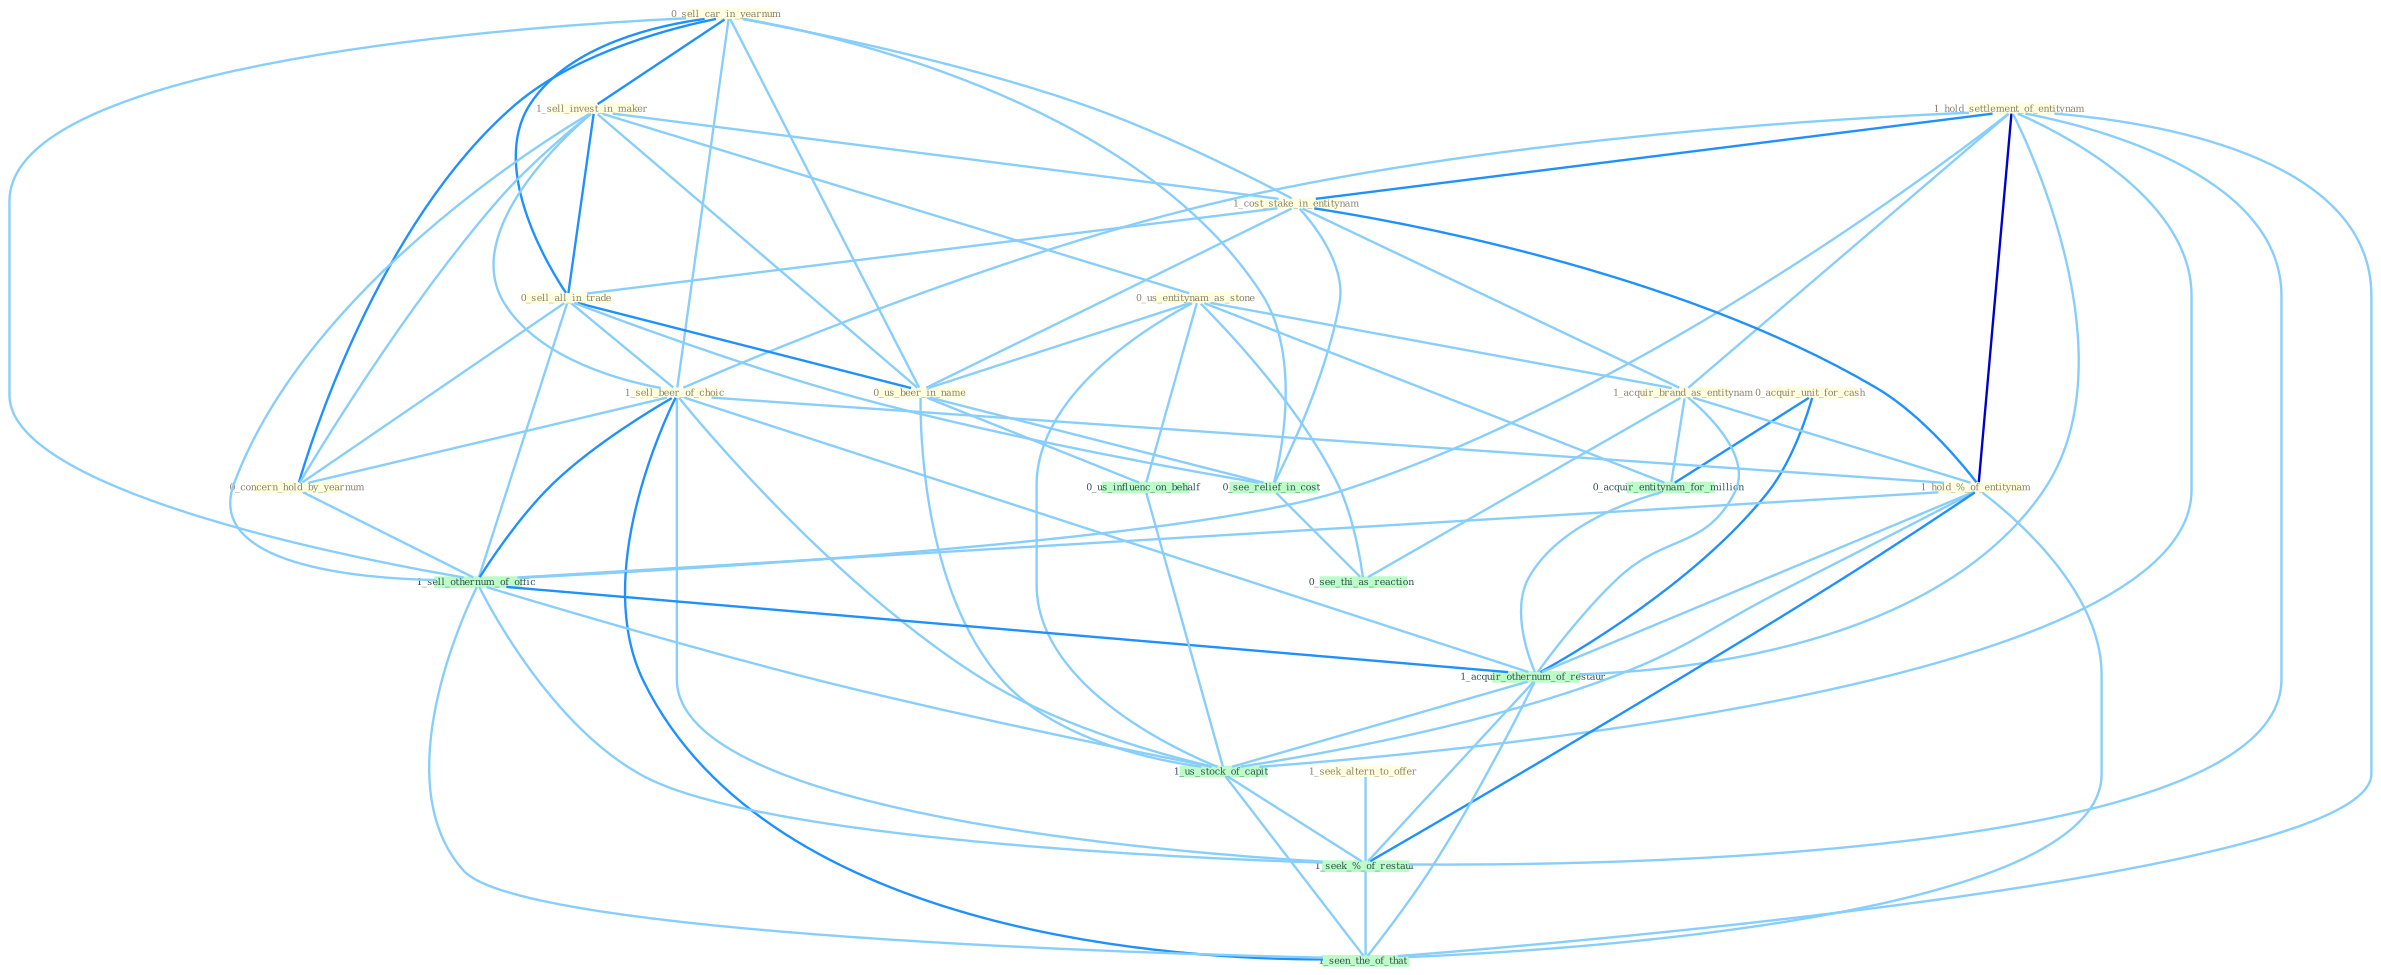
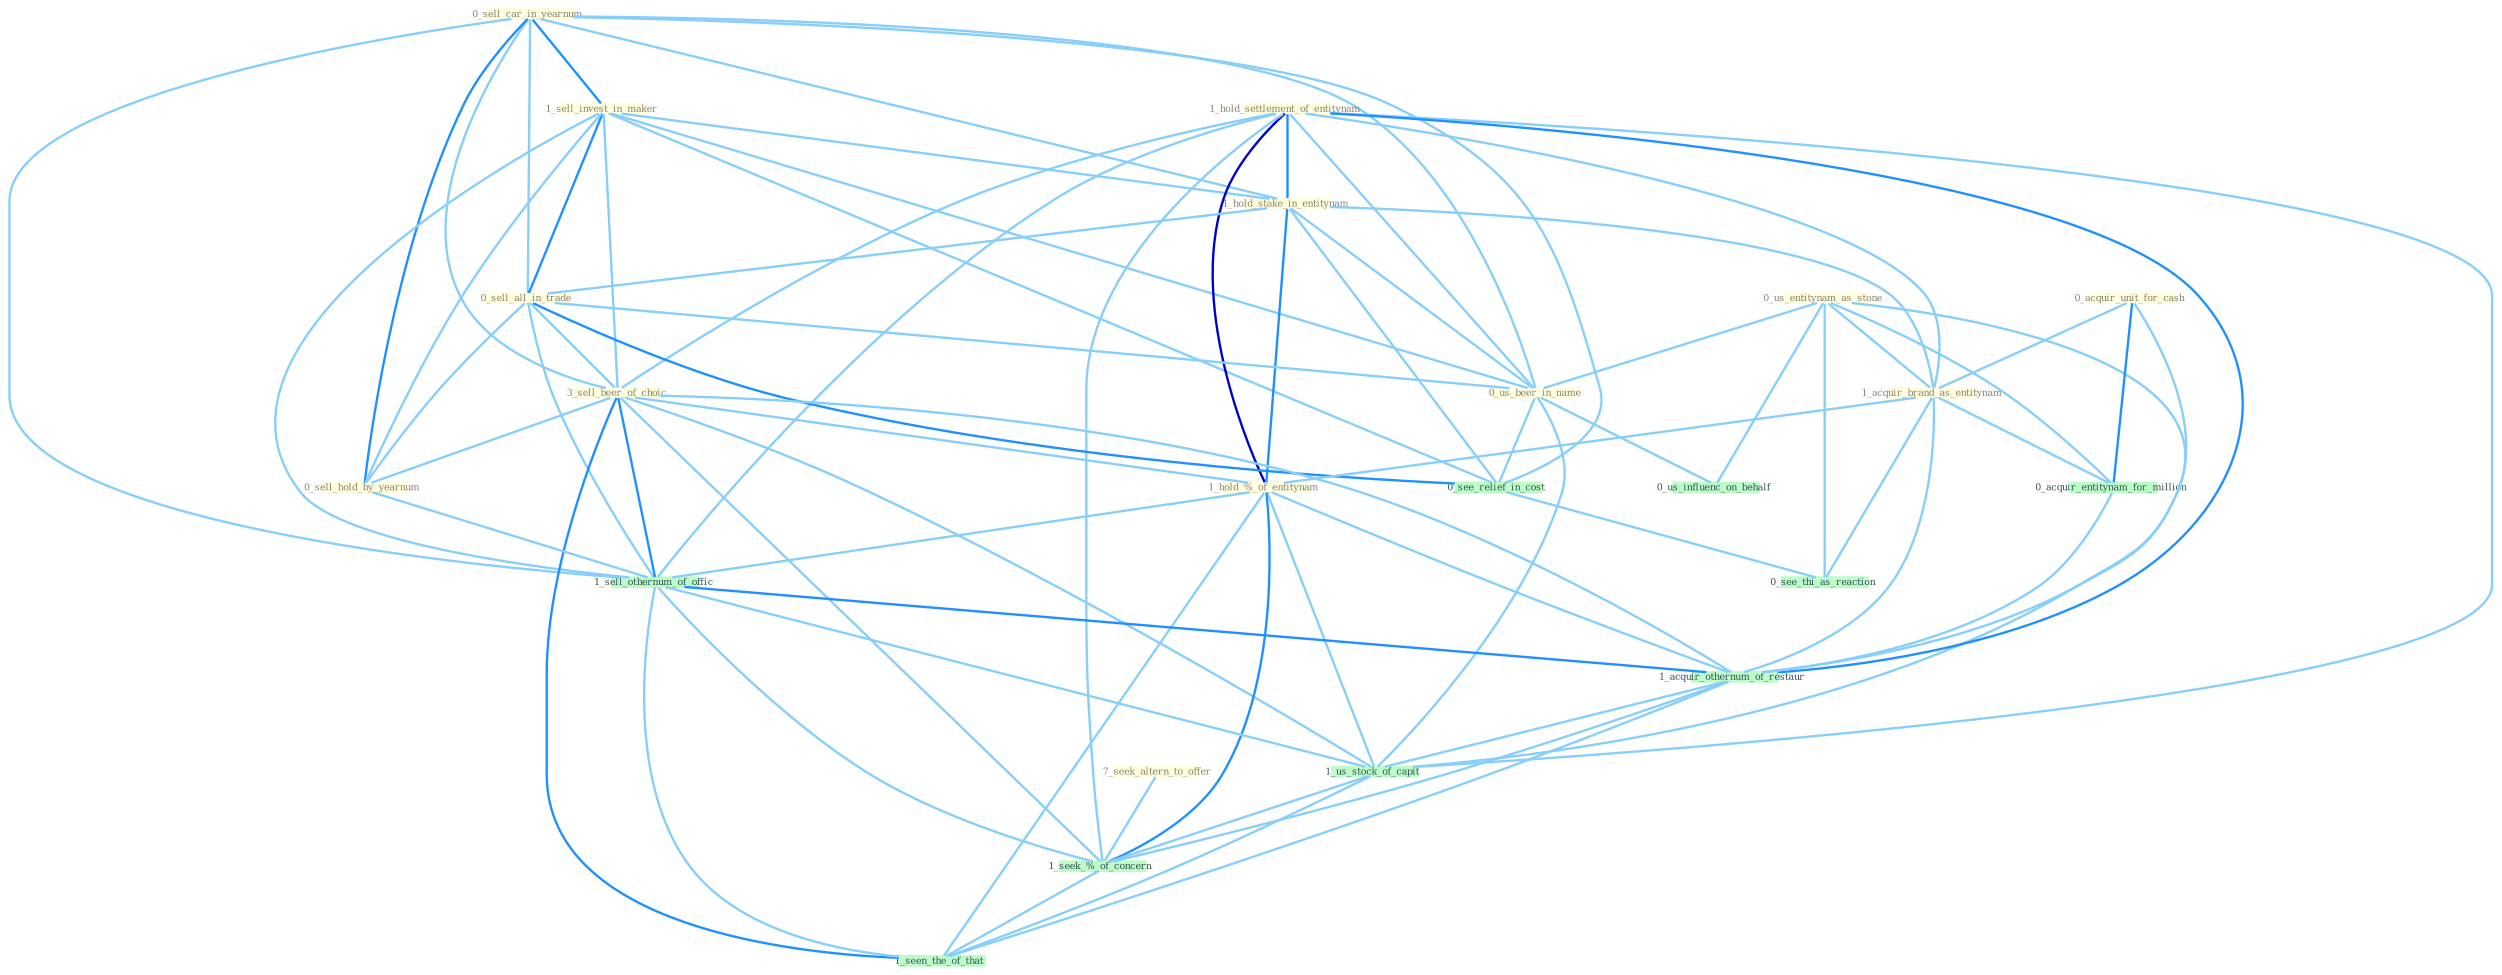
(522, 124) -> (529, 170)
(896, 204) -> (1051, 298)
(1297, 204) -> (1287, 204)
(744, 346) -> (1032, 346)
none -> (2023, 350)
(826, 389) -> (984, 437)
(677, 393) -> (618, 393)
(298, 488) -> (364, 488)
(2003, 537) -> (2117, 244)
(1703, 559) -> (2083, 583)
(1185, 630) -> none
(1366, 772) -> (1157, 772)
(2324, 815) -> (1412, 251)
(1366, 866) -> (1103, 866)
